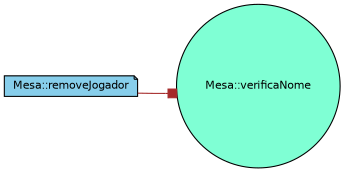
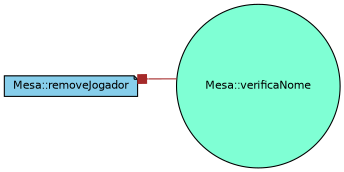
(152, 93) -> (163, 79)
